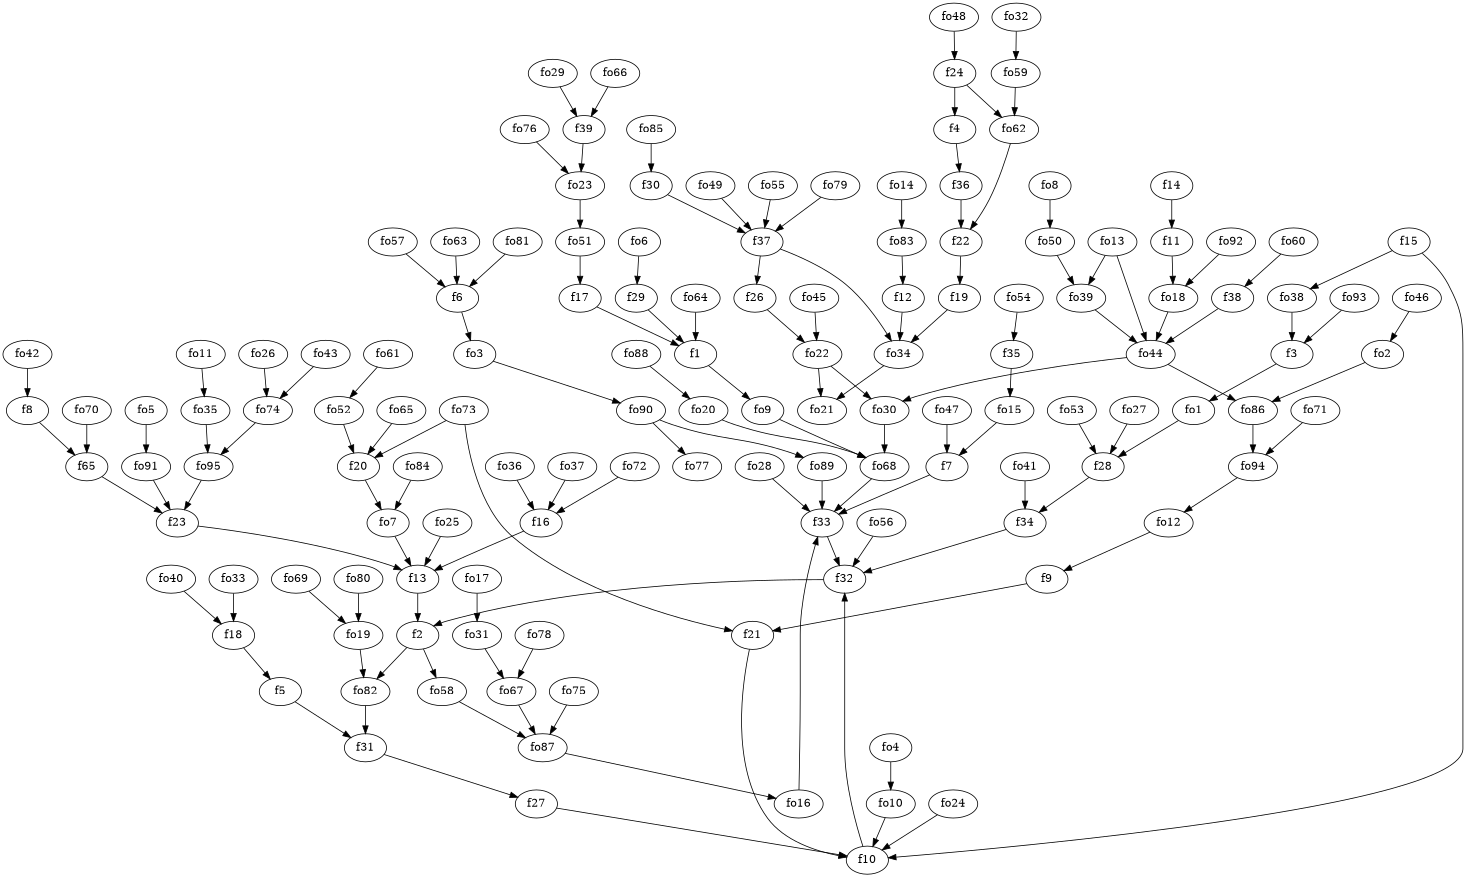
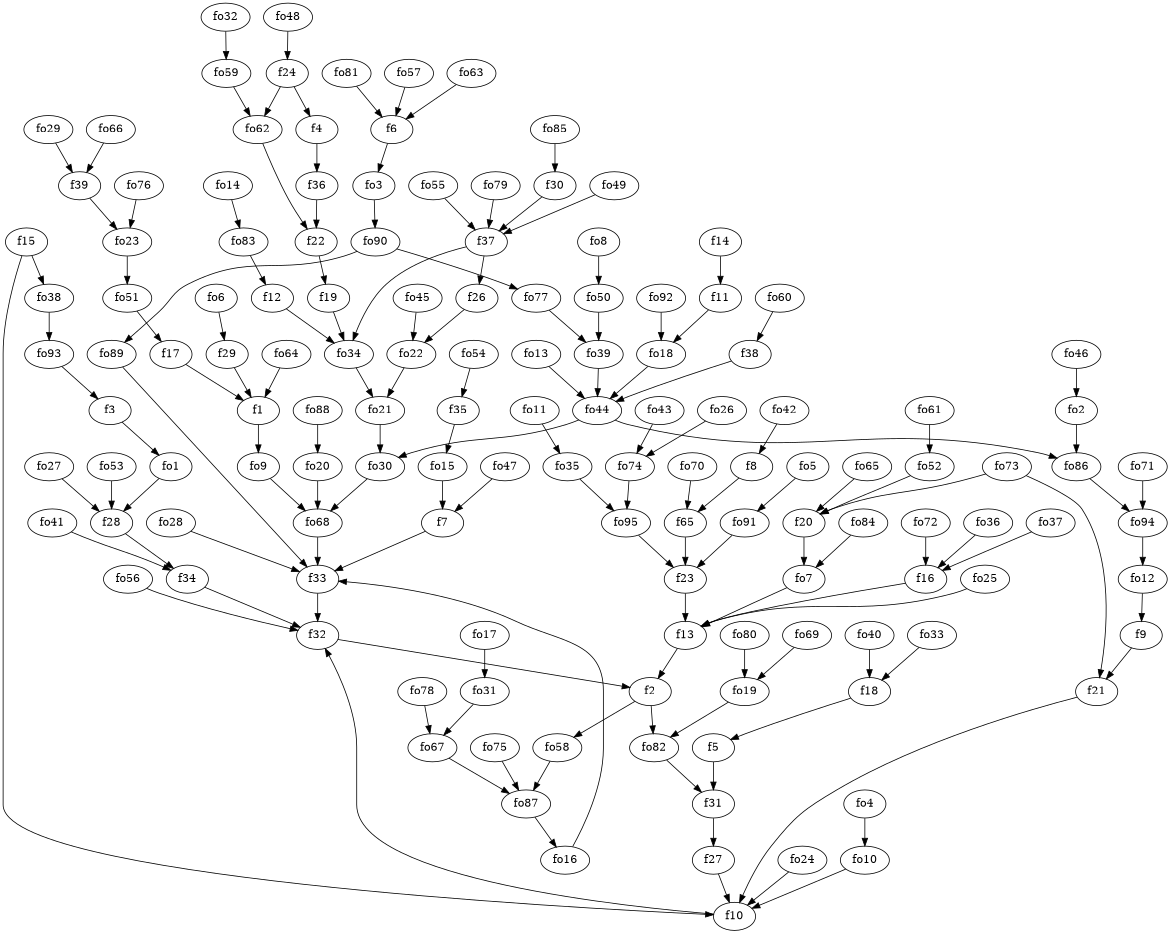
(1099, 266) -> (564, 324)
(1292, 322) -> (49, 322)
(848, 380) -> (380, 435)
